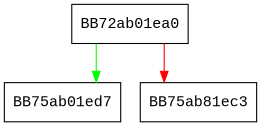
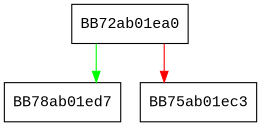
(63, 102) -> (63, 102)
(198, 102) -> (198, 102)
